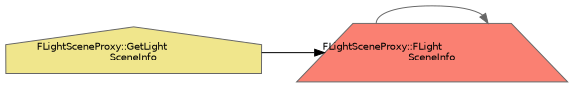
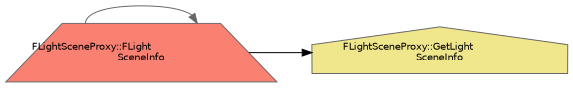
(288, 53) -> (276, 53)
